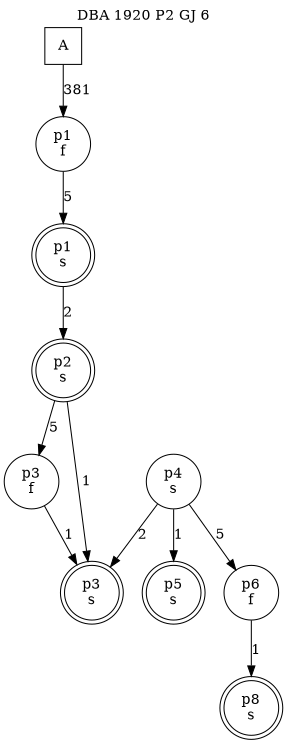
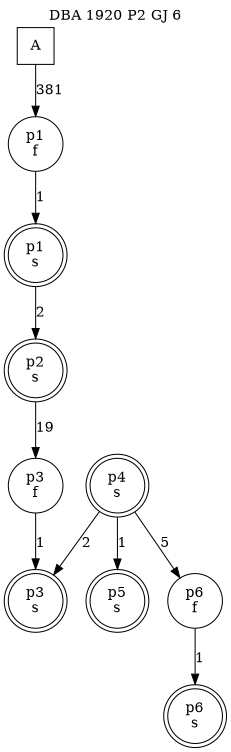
(68, 198) -> (41, 198)
(54, 428) -> (45, 428)
(77, 476) -> none
(174, 482) -> (117, 486)
(251, 708) -> (195, 716)
